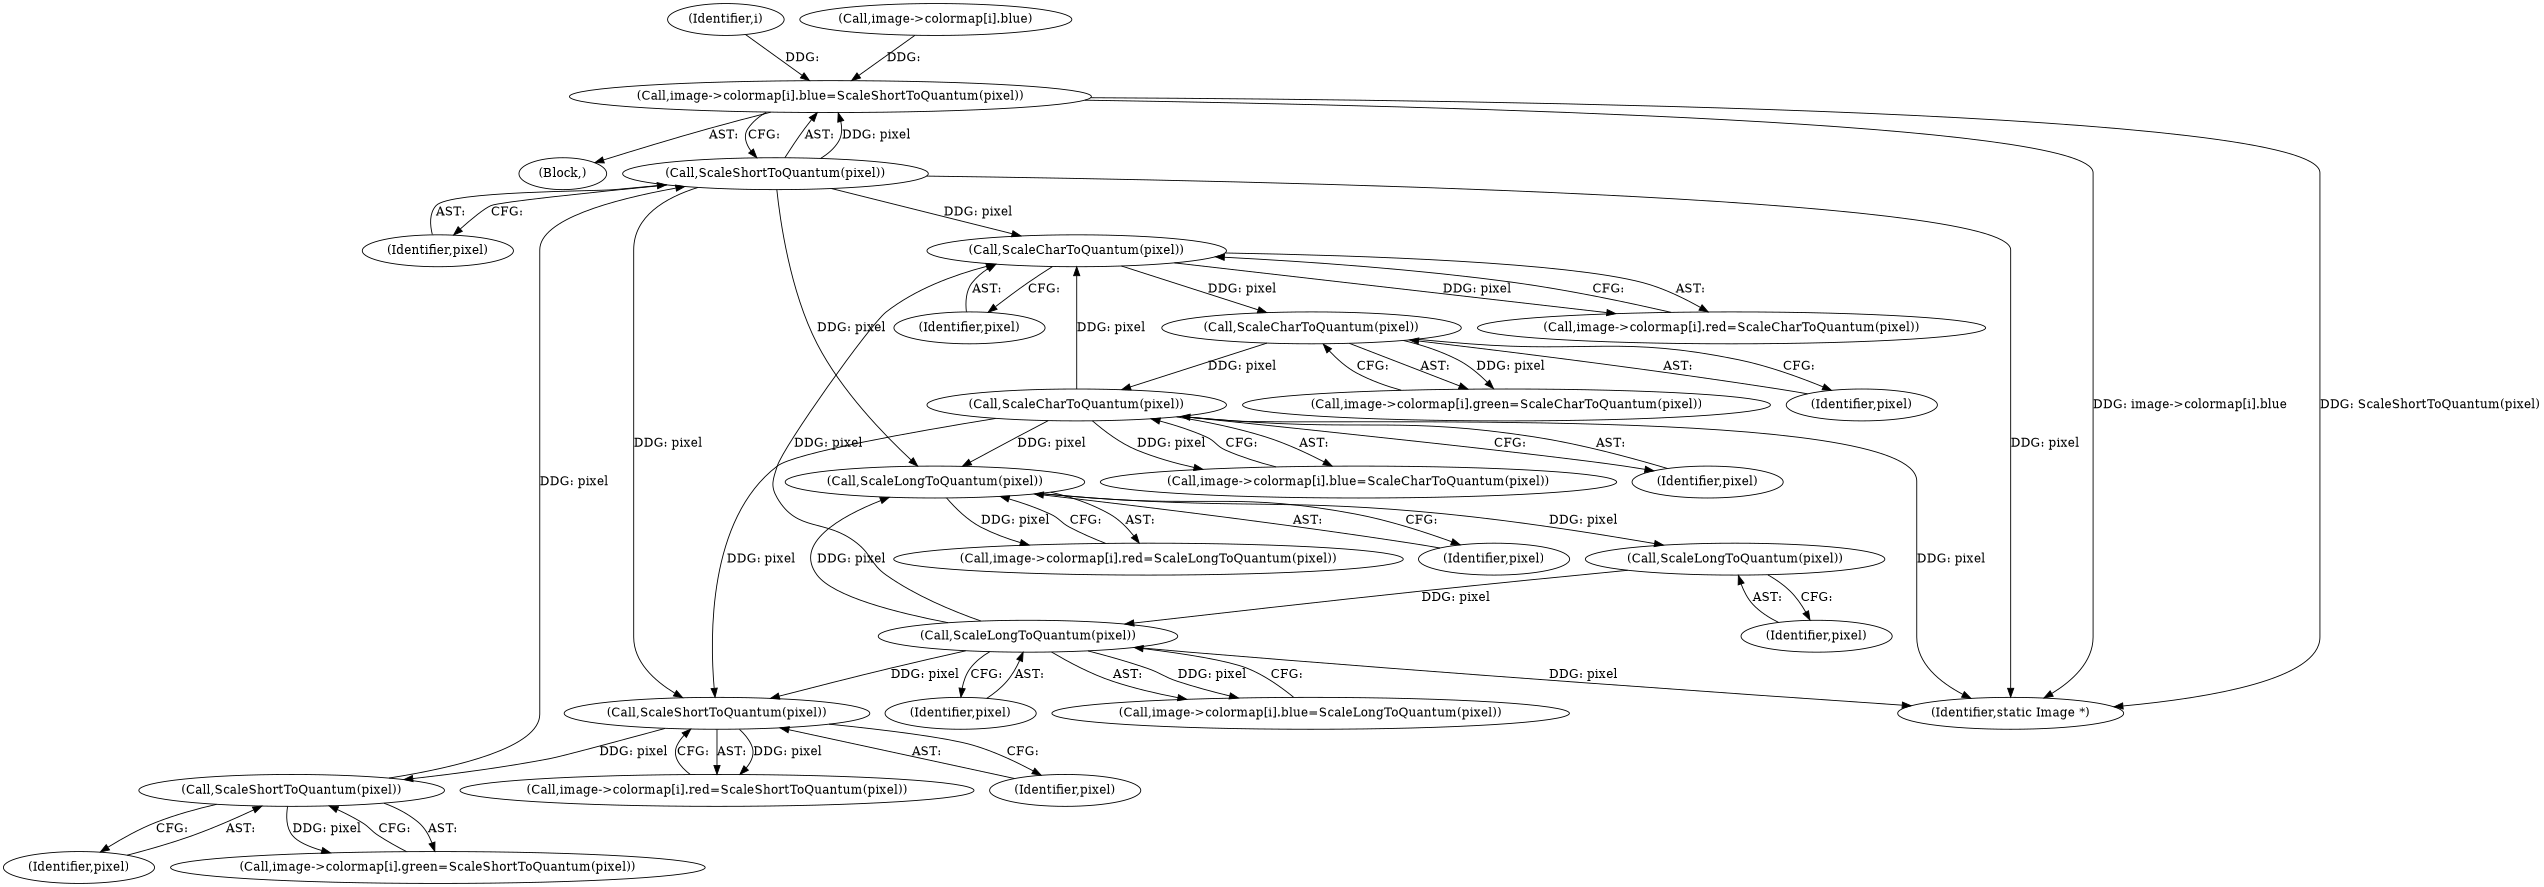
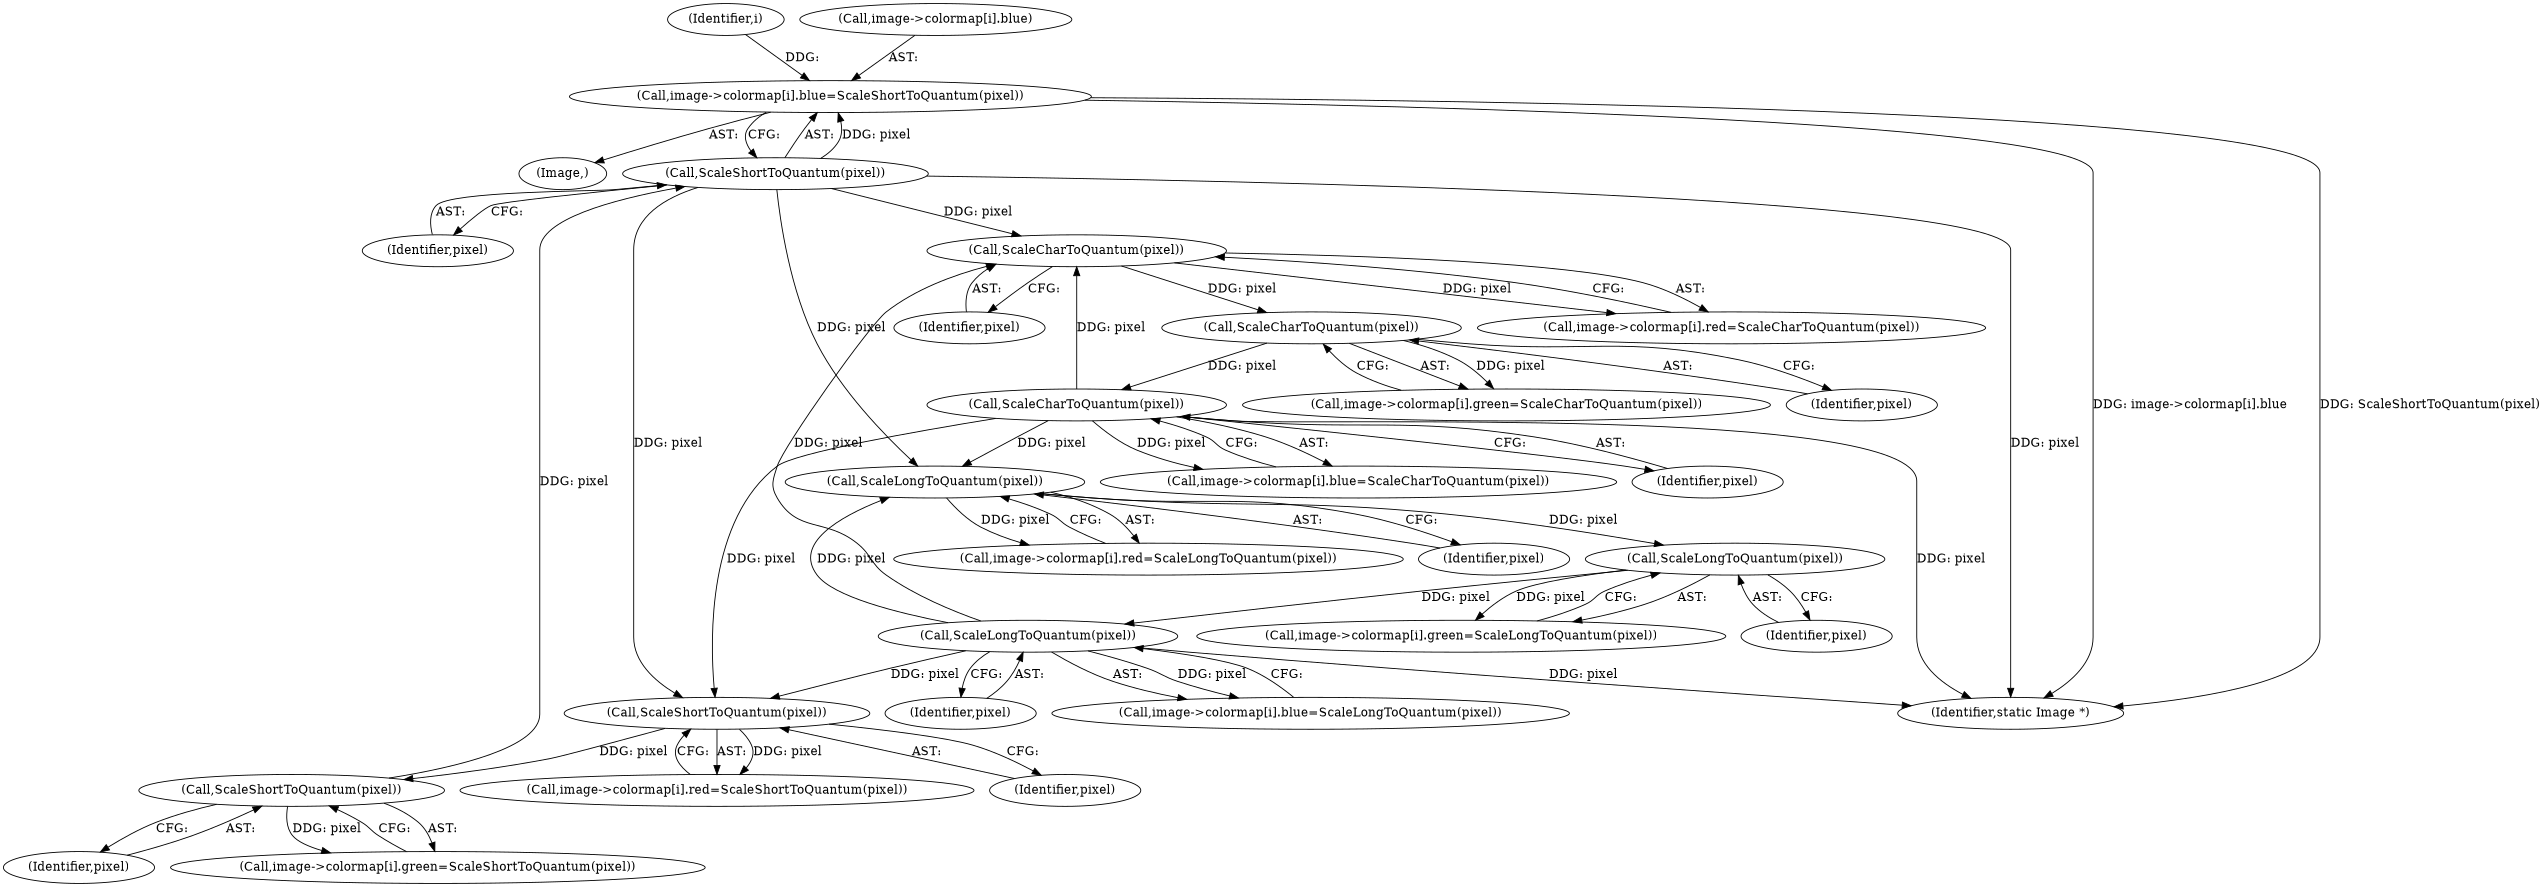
(906, 58) -> (906, 58)
(563, 174) -> (563, 174)
none -> (1461, 636)
